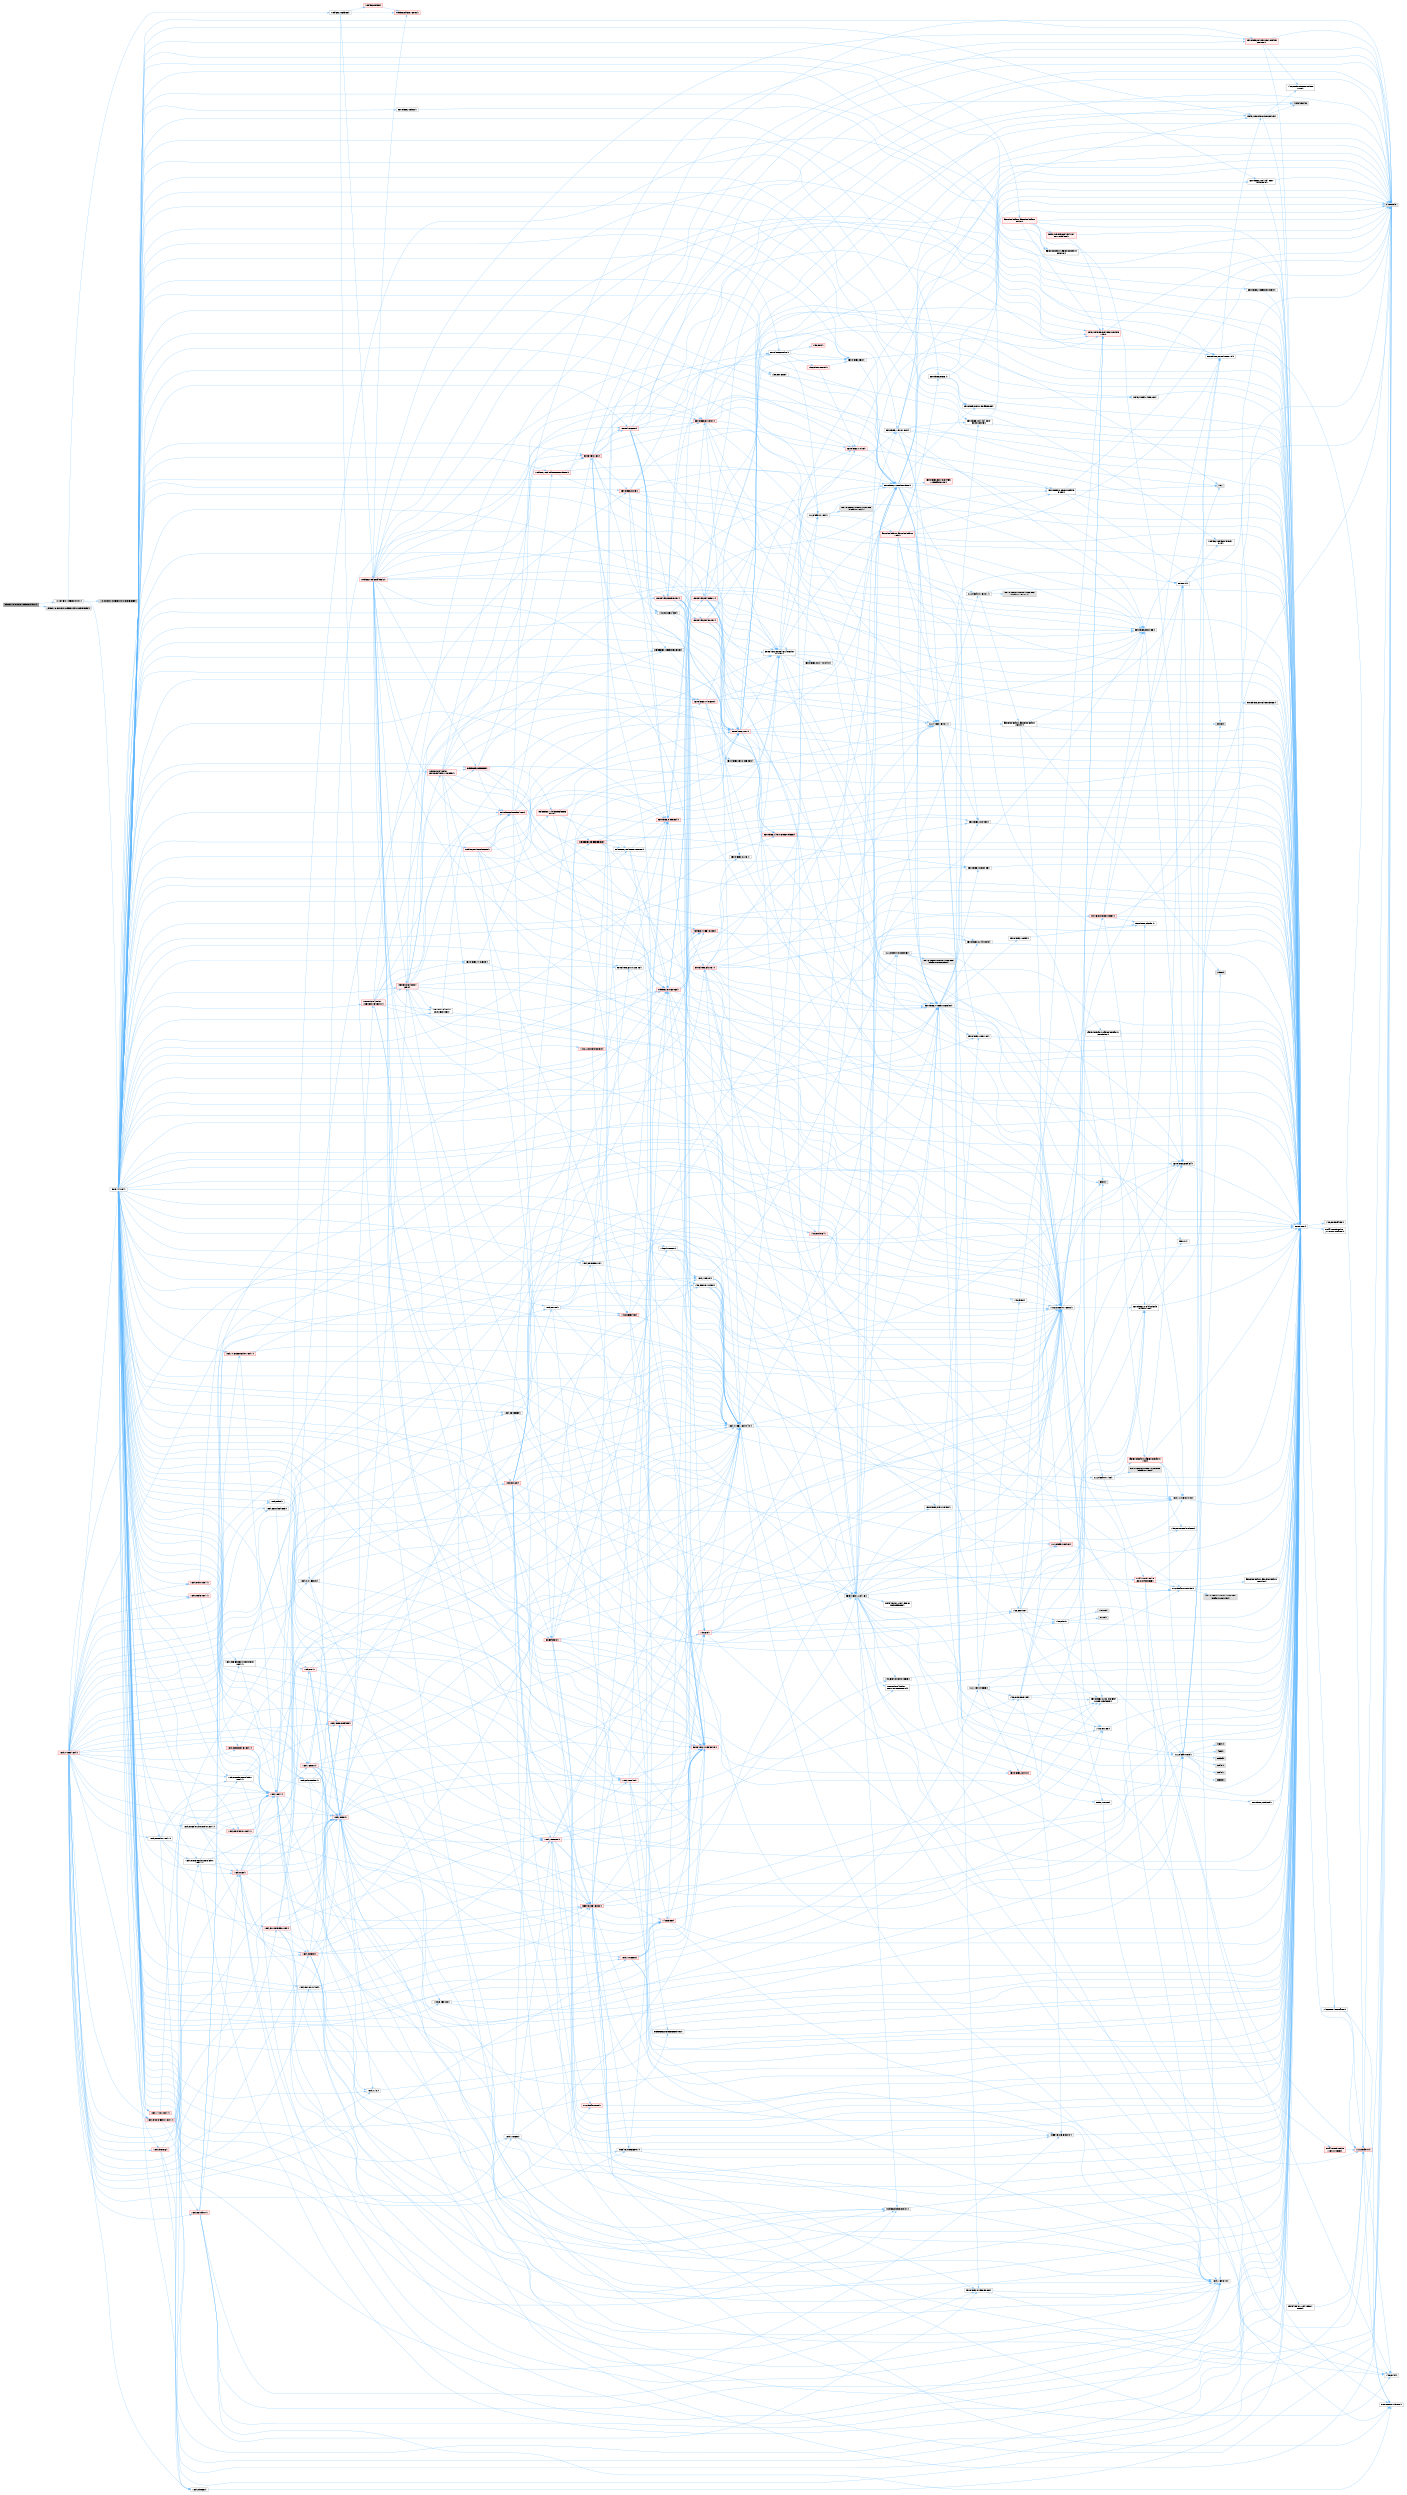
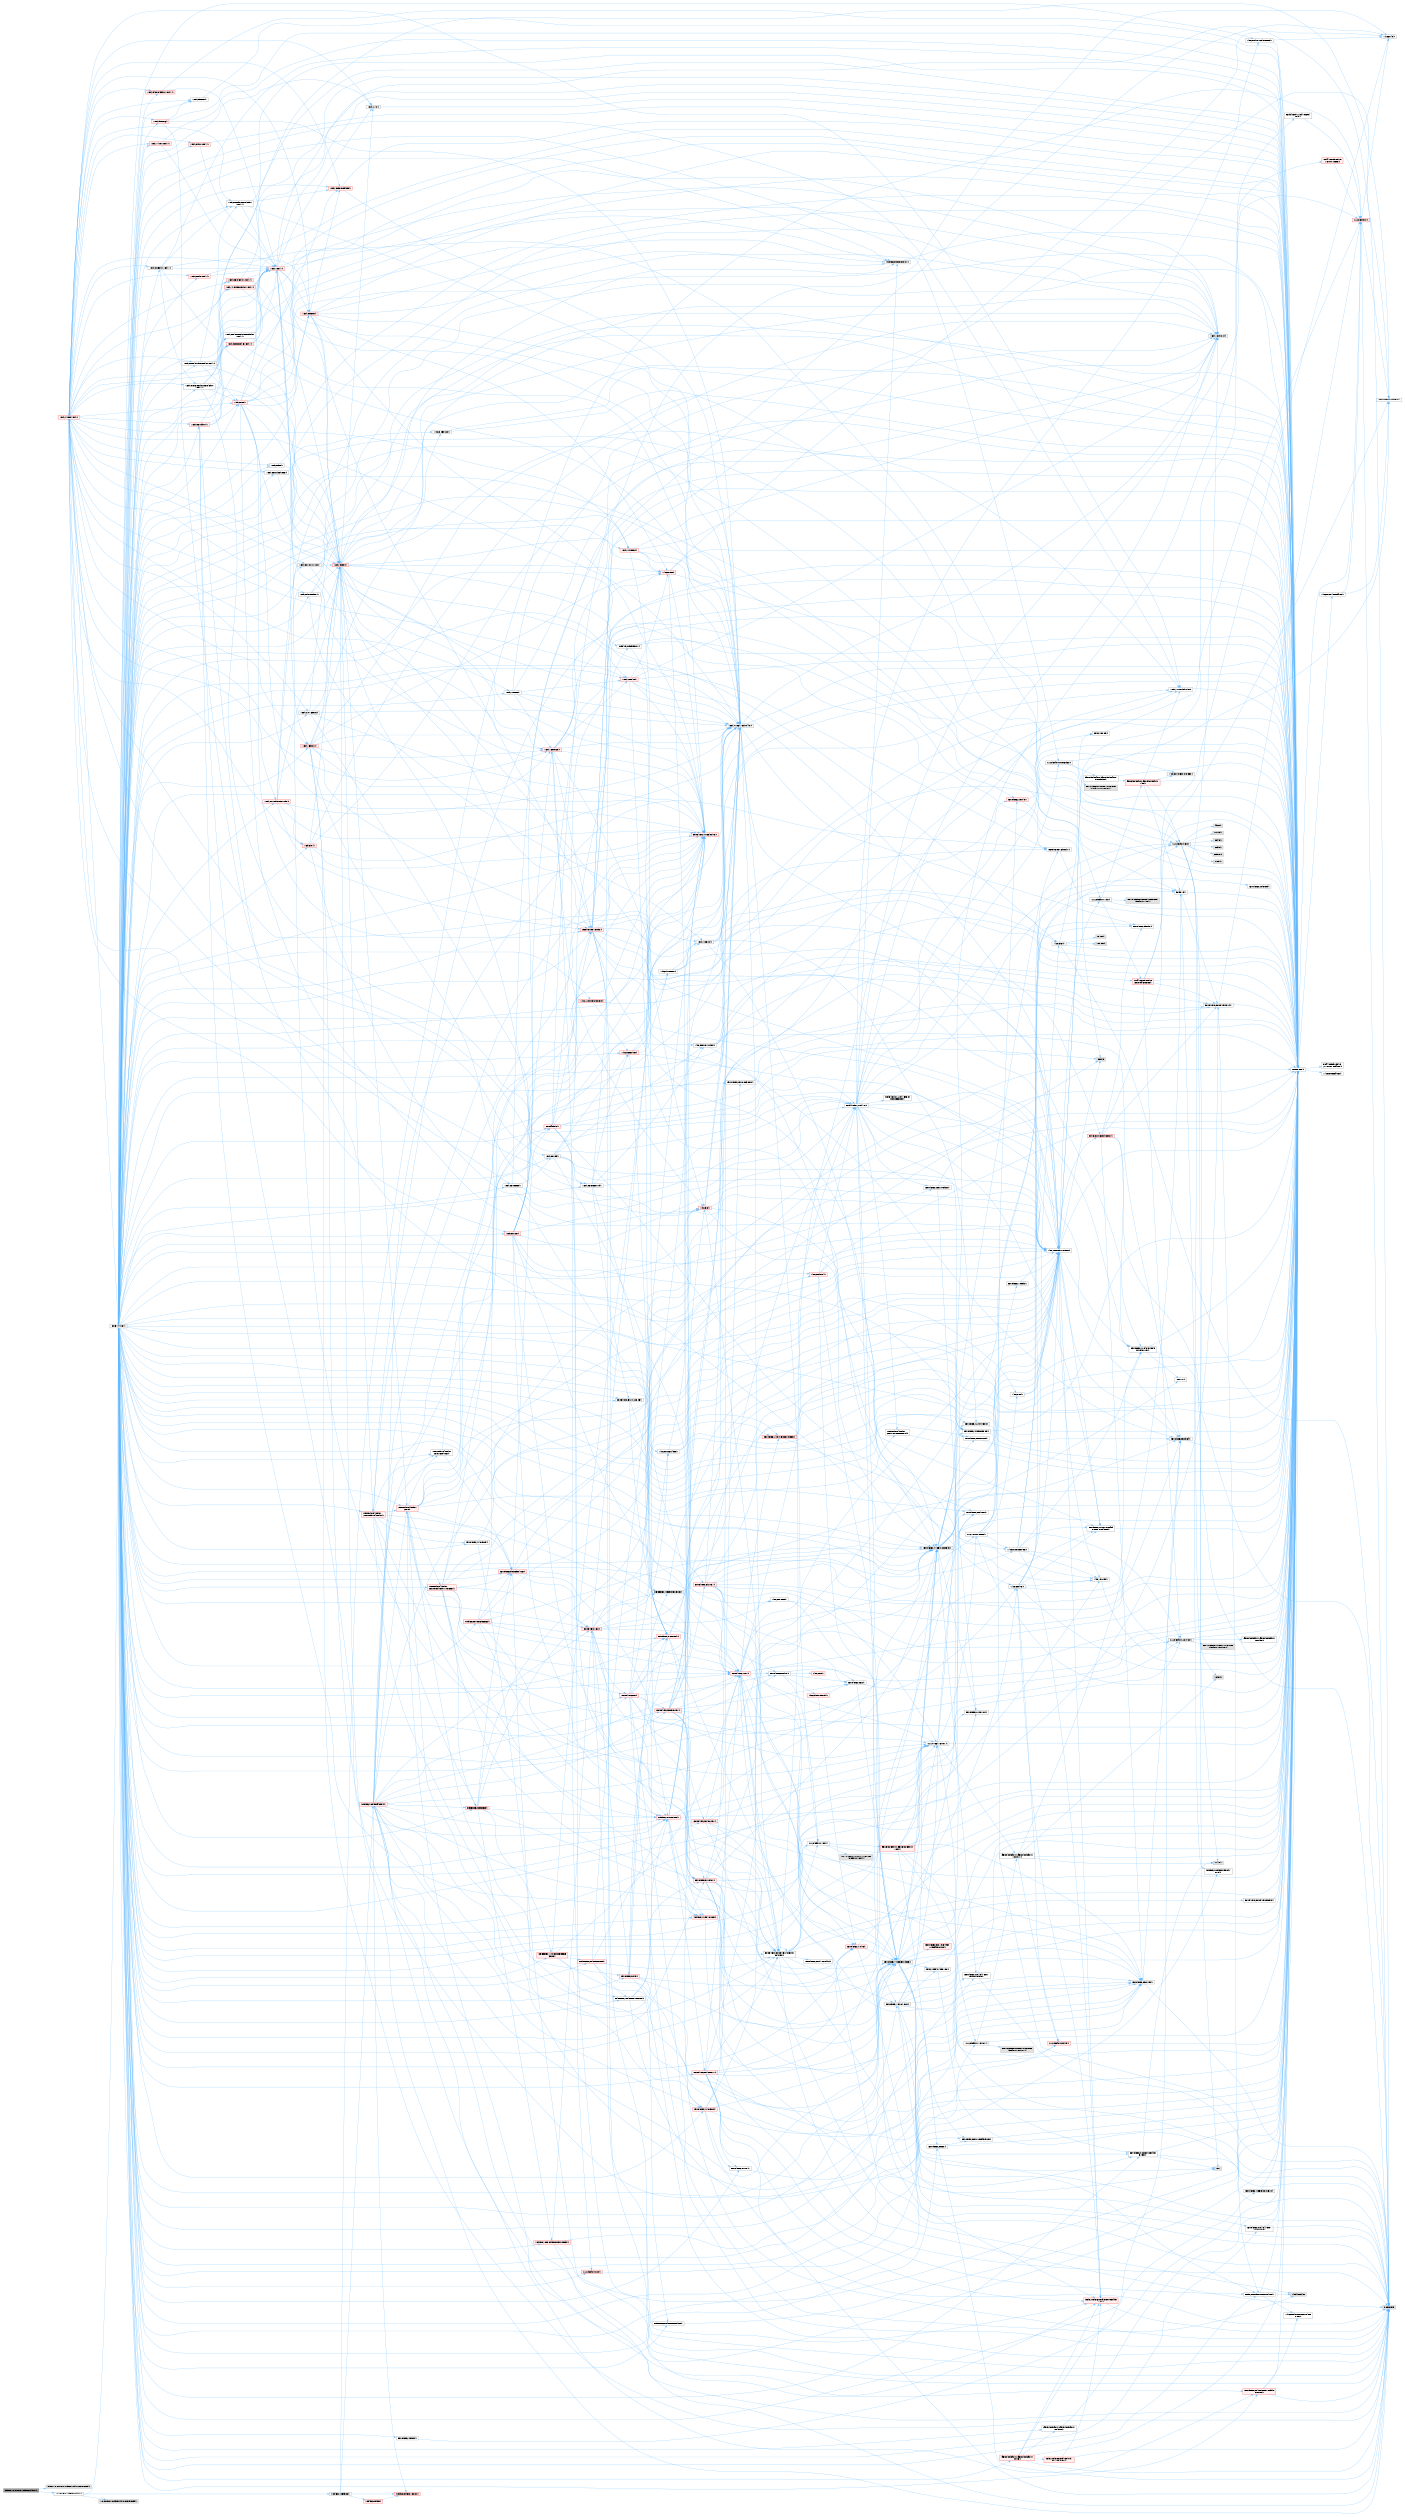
(1063, 2033) -> (1327, 39)
(566, 2151) -> (570, 686)
